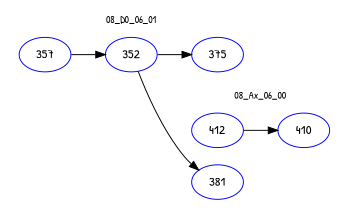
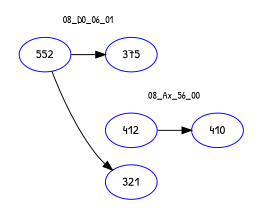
(45, 55) -> none
(131, 55) -> (45, 55)
(261, 96) -> (174, 96)
(218, 182) -> (131, 182)
